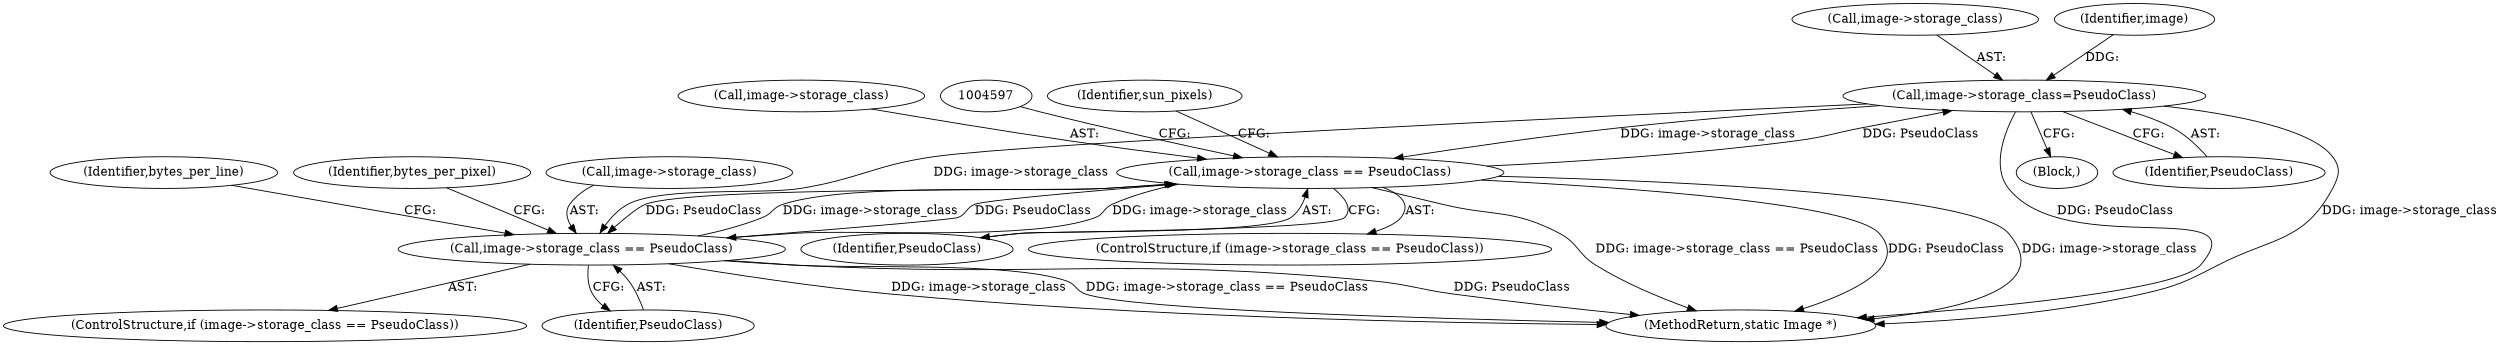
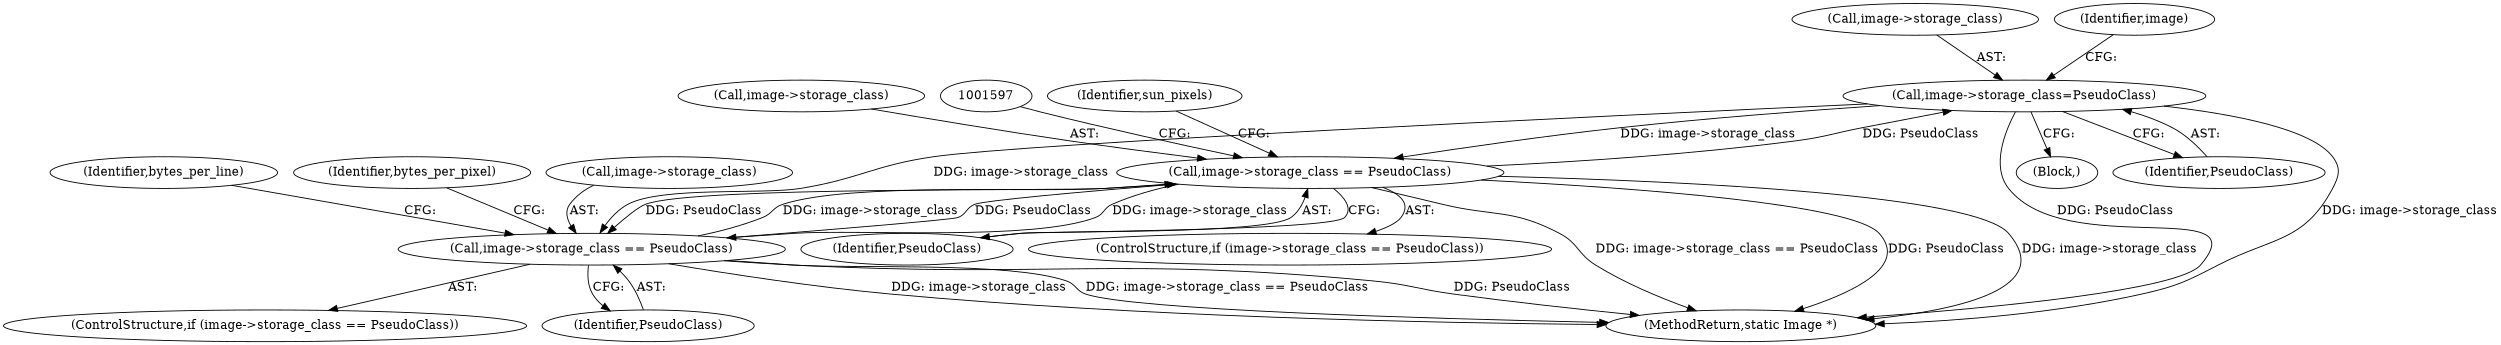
(2104, 58) -> (2103, 58)
(986, 96) -> (986, 96)
